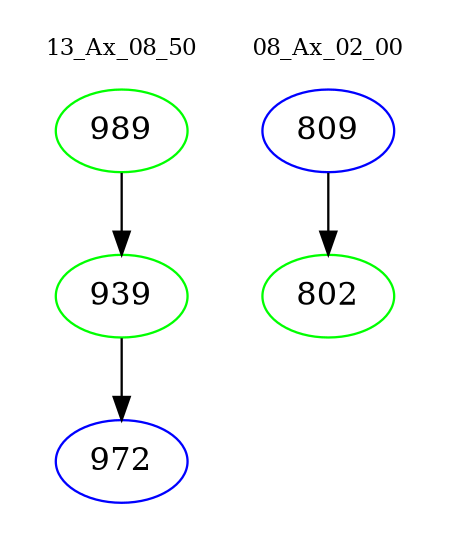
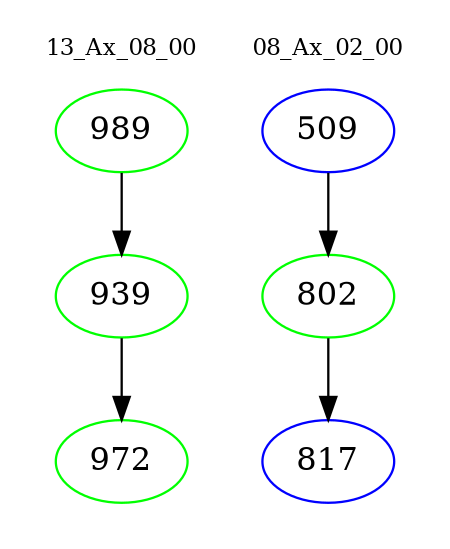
(122, 49) -> (122, 49)
(328, 131) -> (328, 131)
(122, 461) -> (122, 461)
none -> (328, 461)
